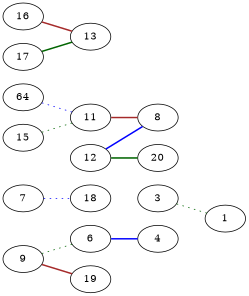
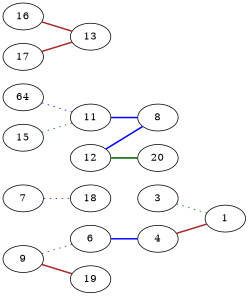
(57, 47) -> (57, 47)
(124, 118) -> (124, 118)
none -> (192, 229)
